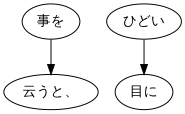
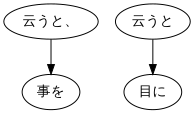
(144, 22) -> (153, 22)
(51, 52) -> (51, 52)
